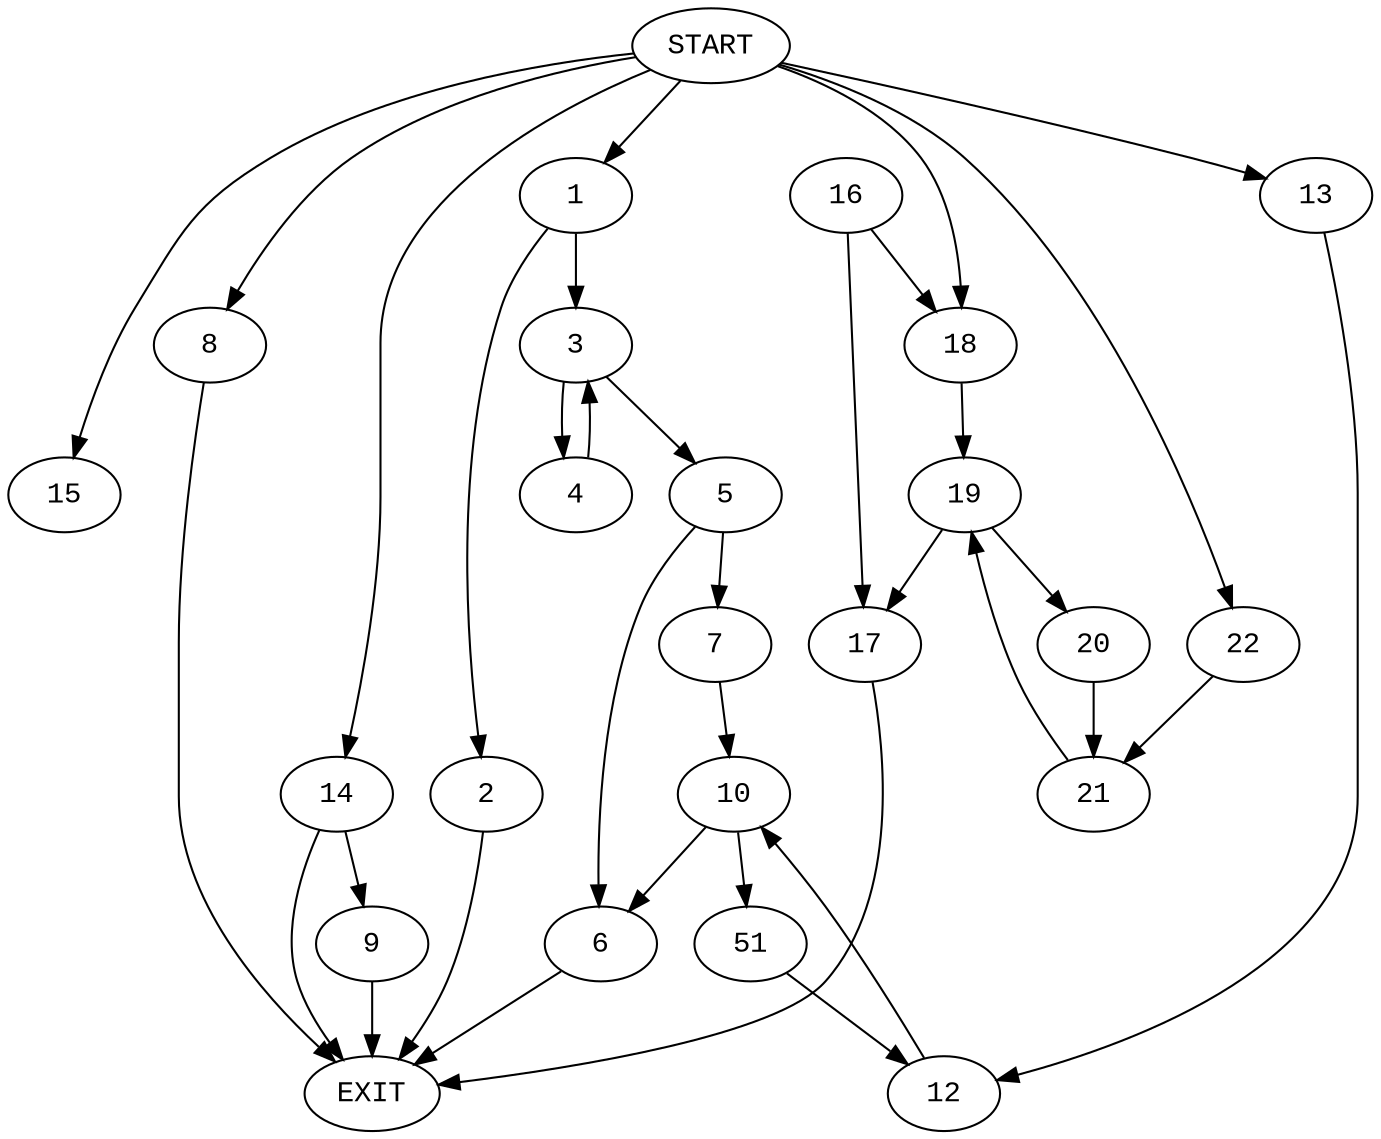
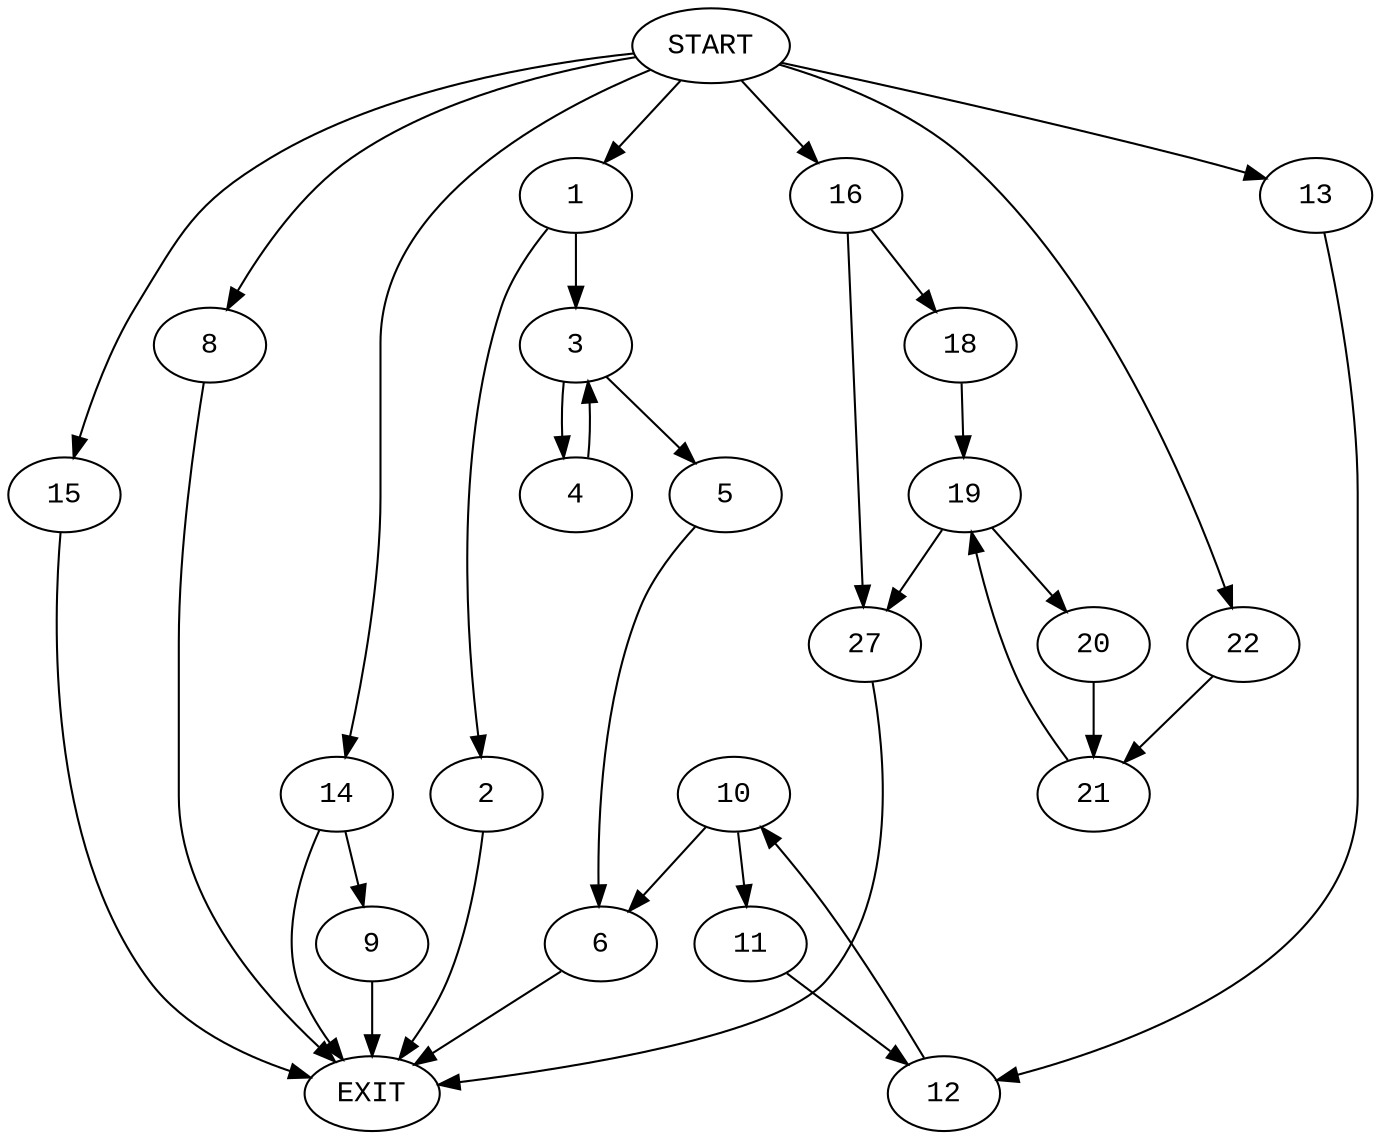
(909, 144) -> (772, 114)
(715, 645) -> none
(865, 645) -> (865, 645)
none -> (86, 848)
(751, 944) -> (751, 944)
